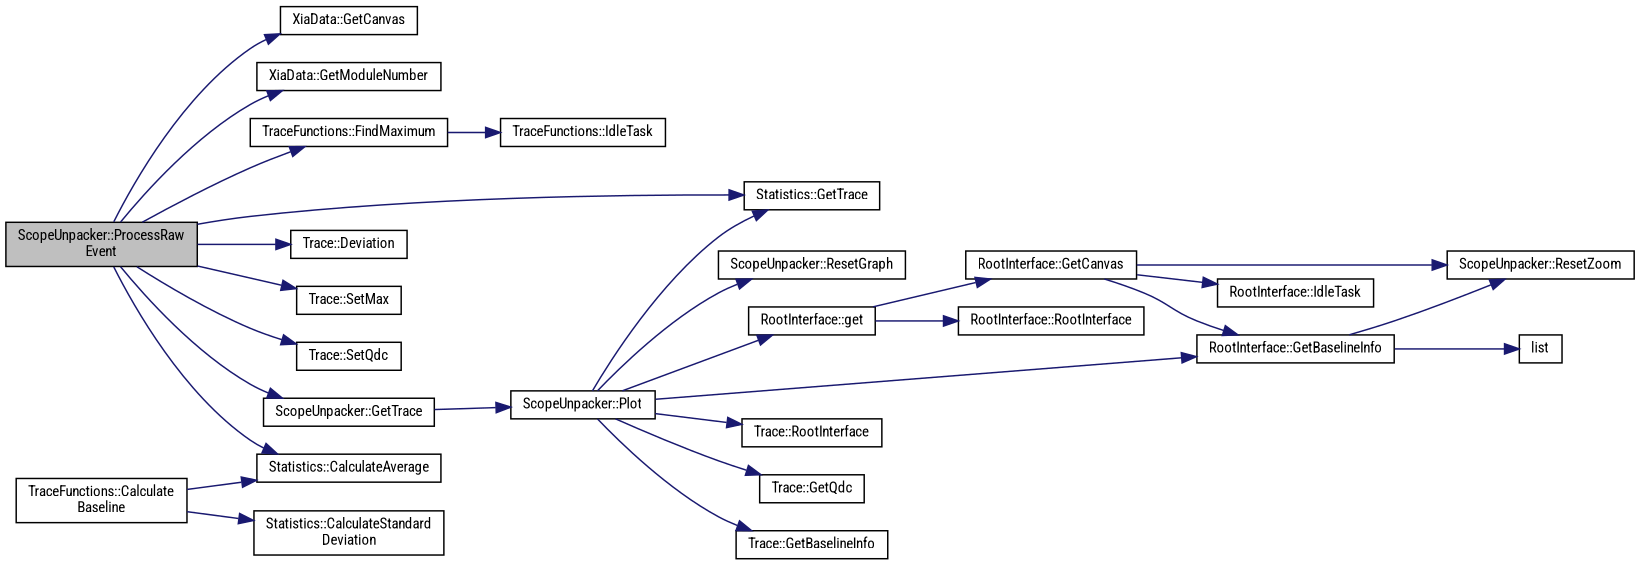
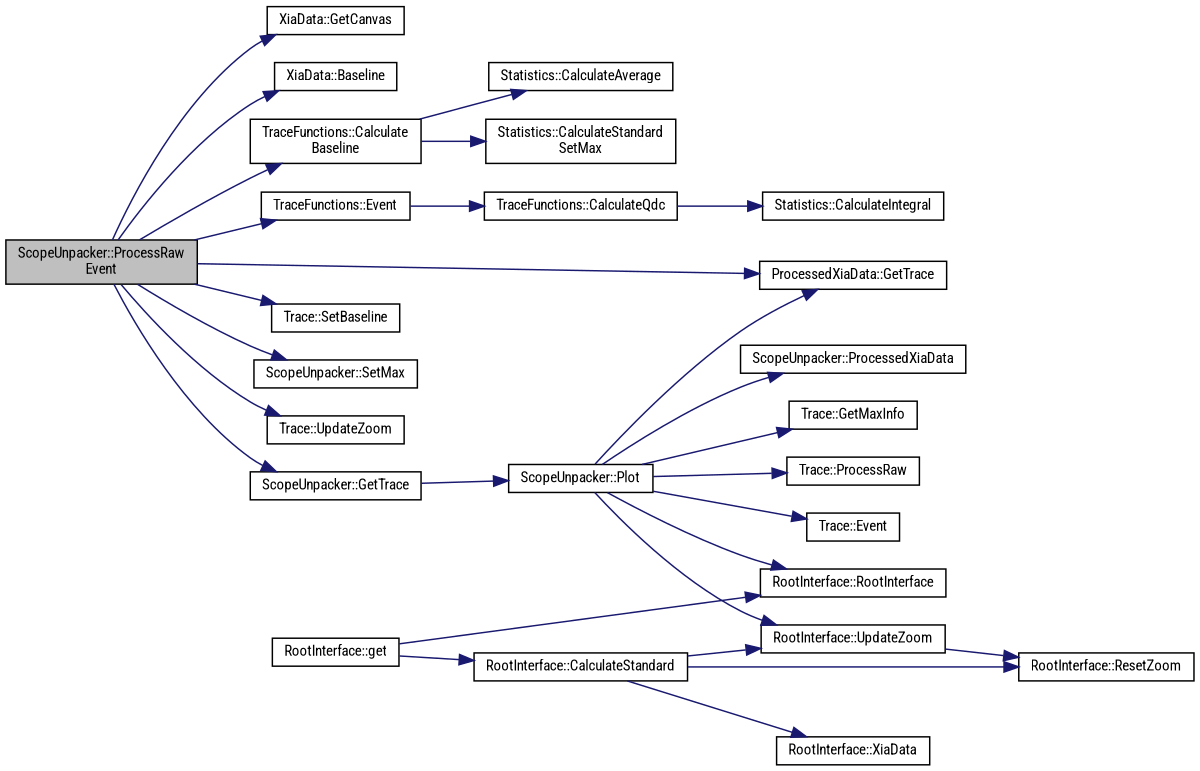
(349, 77) -> (336, 77)
(349, 132) -> (336, 206)
(583, 132) -> (581, 206)
(812, 196) -> (853, 275)
none -> (853, 206)
(349, 244) -> (336, 318)
(812, 265) -> (853, 359)
(1051, 265) -> (581, 667)
(1541, 265) -> (1106, 667)
(1296, 293) -> (853, 751)
(349, 300) -> (336, 374)
(1296, 349) -> (853, 639)
(1541, 349) -> none
(349, 356) -> (336, 430)
(690, 366) -> (688, 533)
(177, 368) -> (203, 203)
(812, 433) -> (853, 415)
(812, 489) -> (853, 471)
(349, 533) -> (581, 141)
(812, 545) -> (853, 527)
